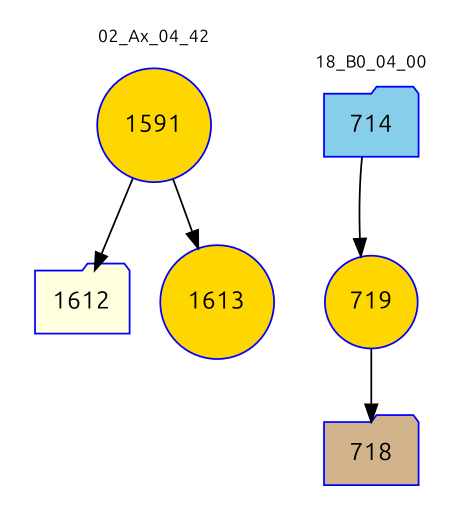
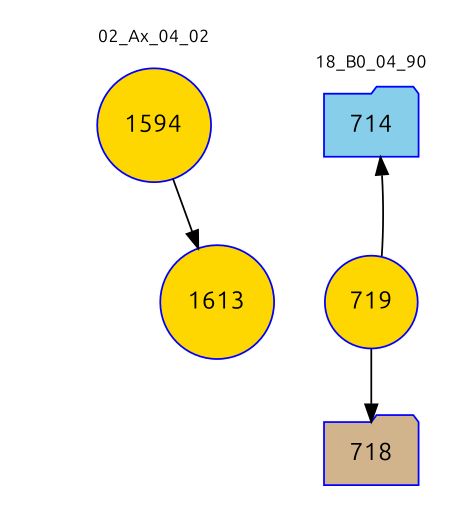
(154, 38) -> (154, 38)
(371, 63) -> (371, 63)
(154, 125) -> (154, 125)
(360, 198) -> (383, 216)
(82, 302) -> none
